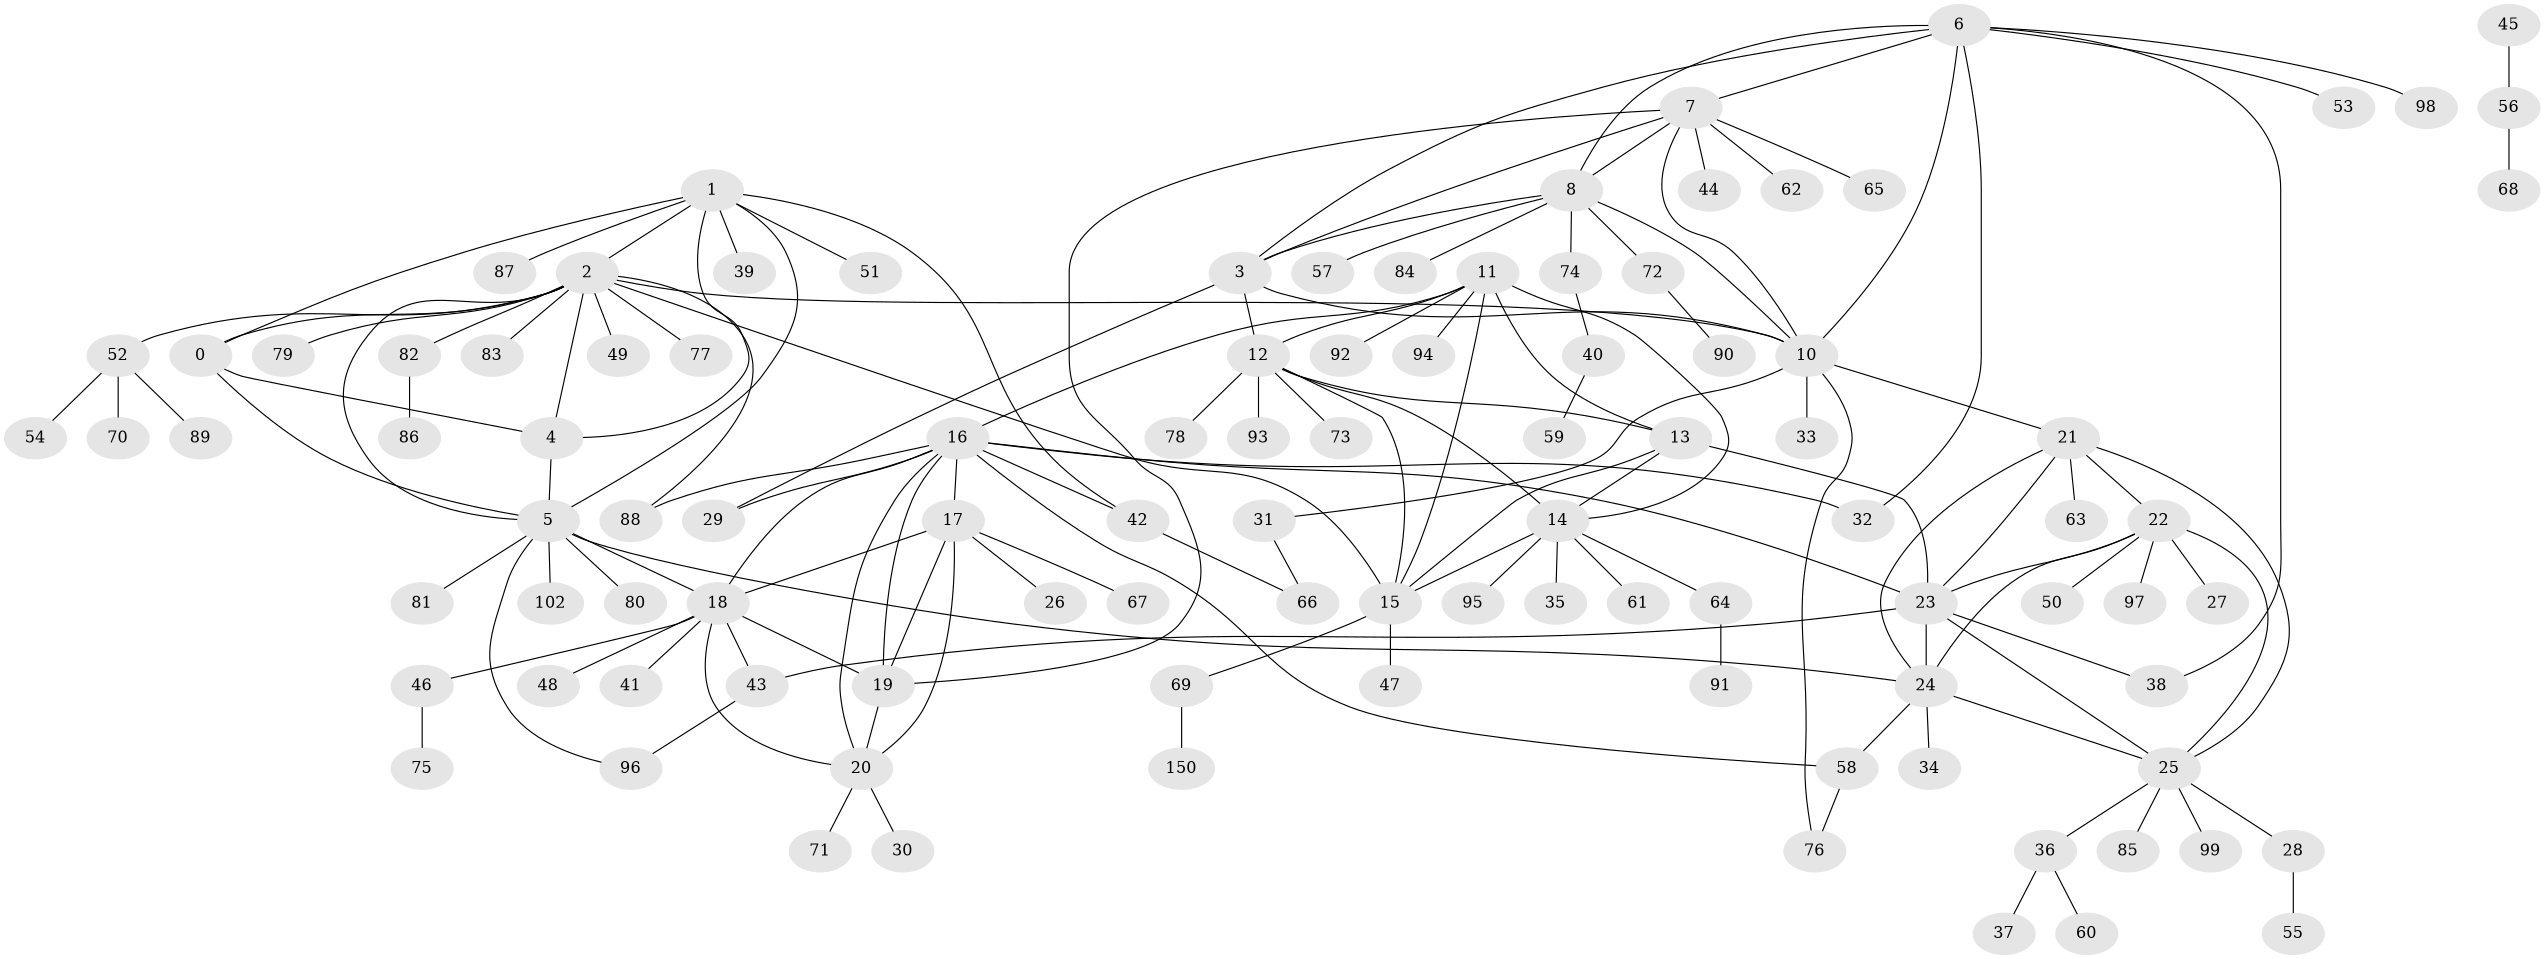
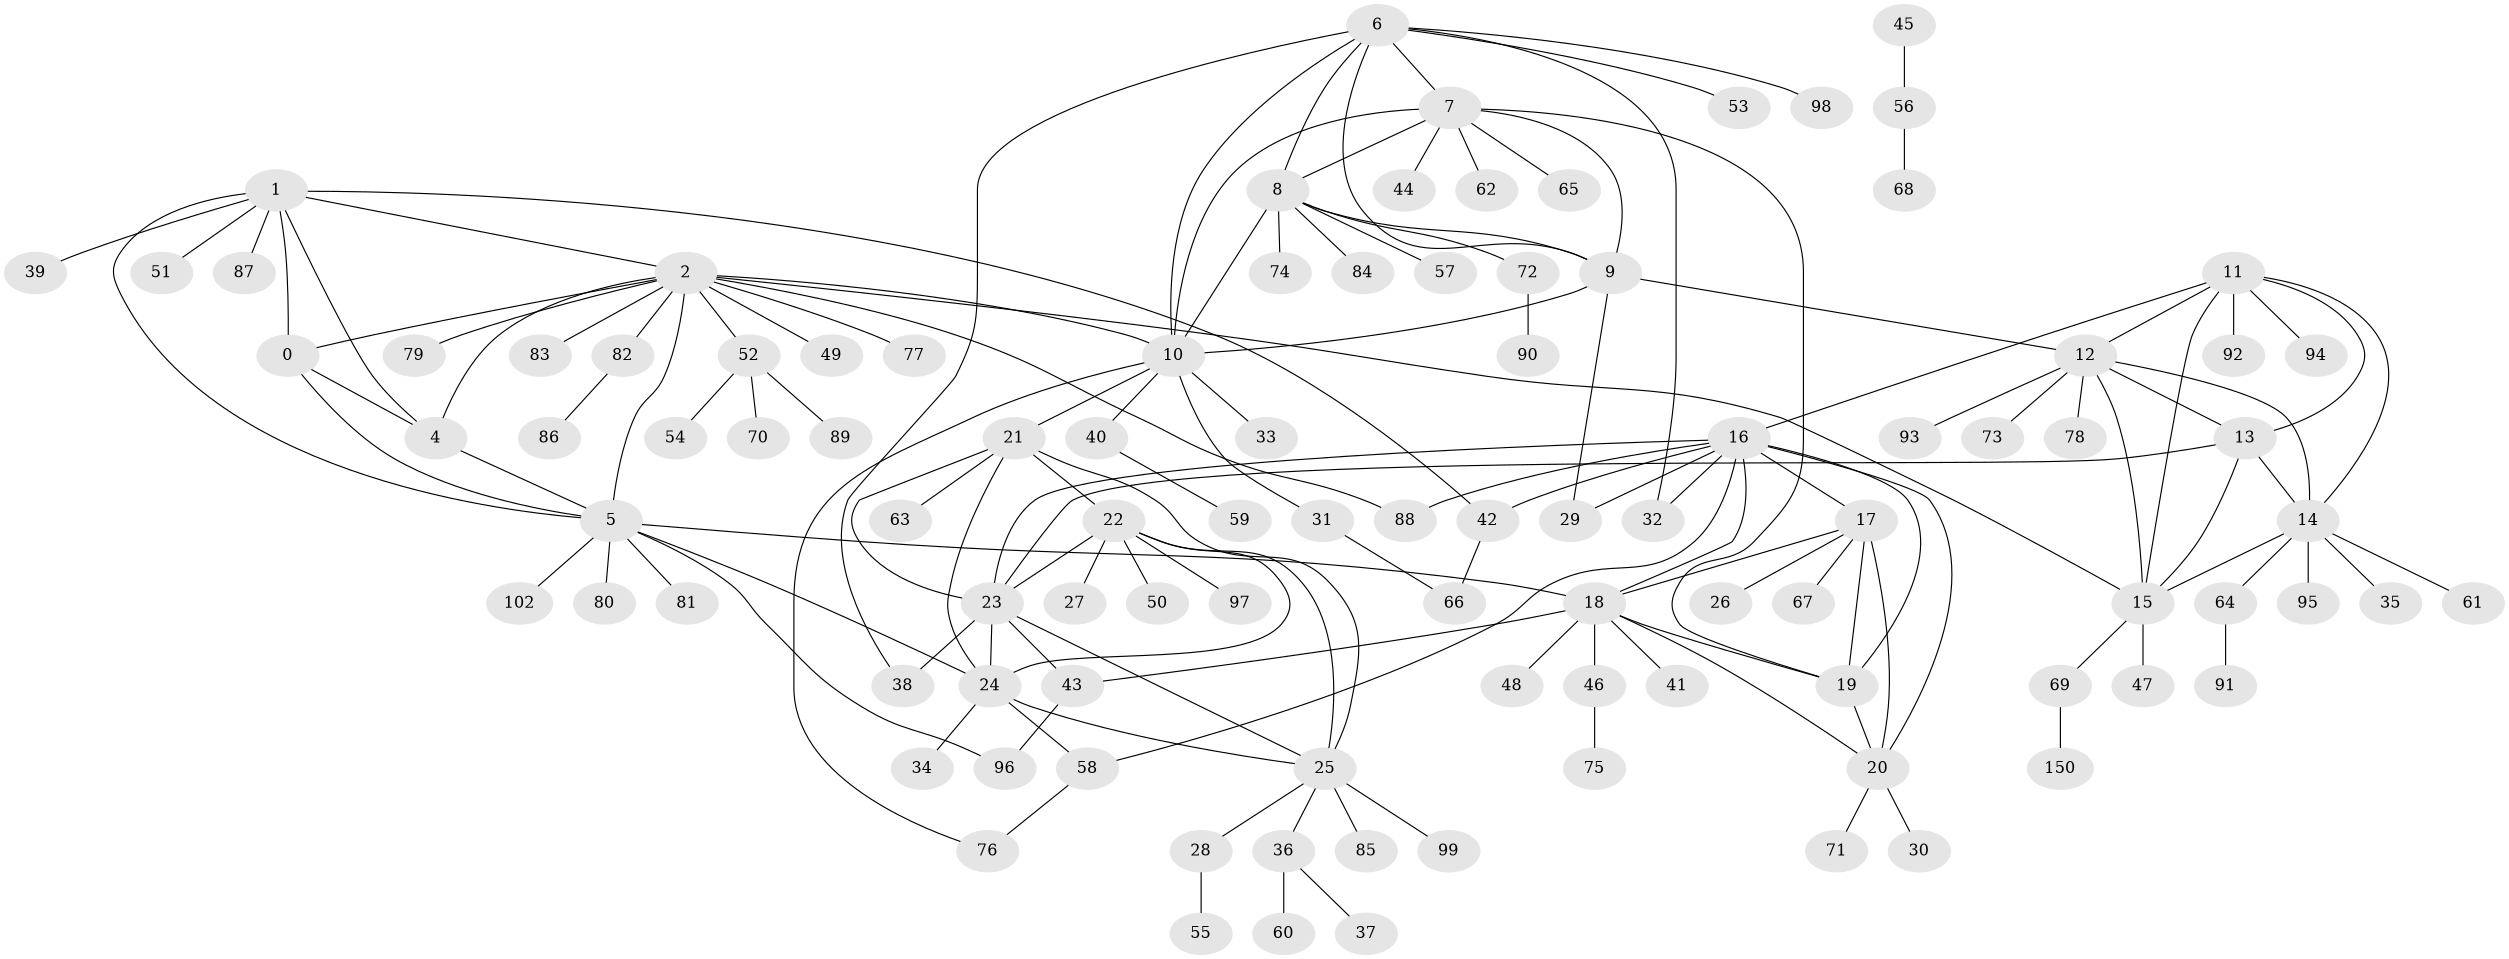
(1240, 273) -> (1611, 273)
(1584, 320) -> (1135, 397)
